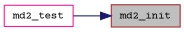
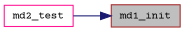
(146, 16) -> (146, 16)
